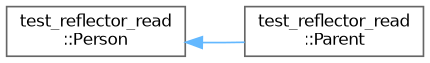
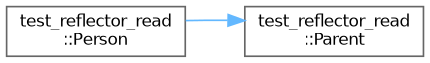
(224, 43) -> (207, 20)
